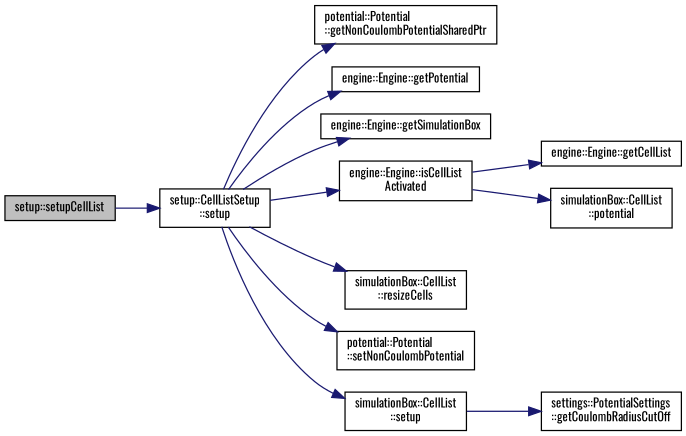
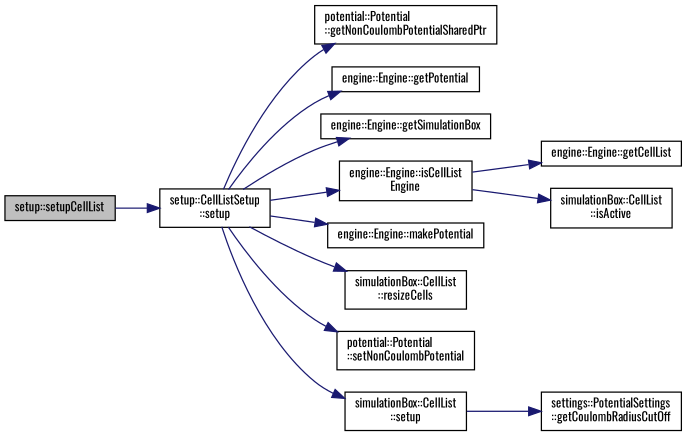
(406, 181) -> (406, 181)
(611, 208) -> (611, 208)
none -> (406, 235)
